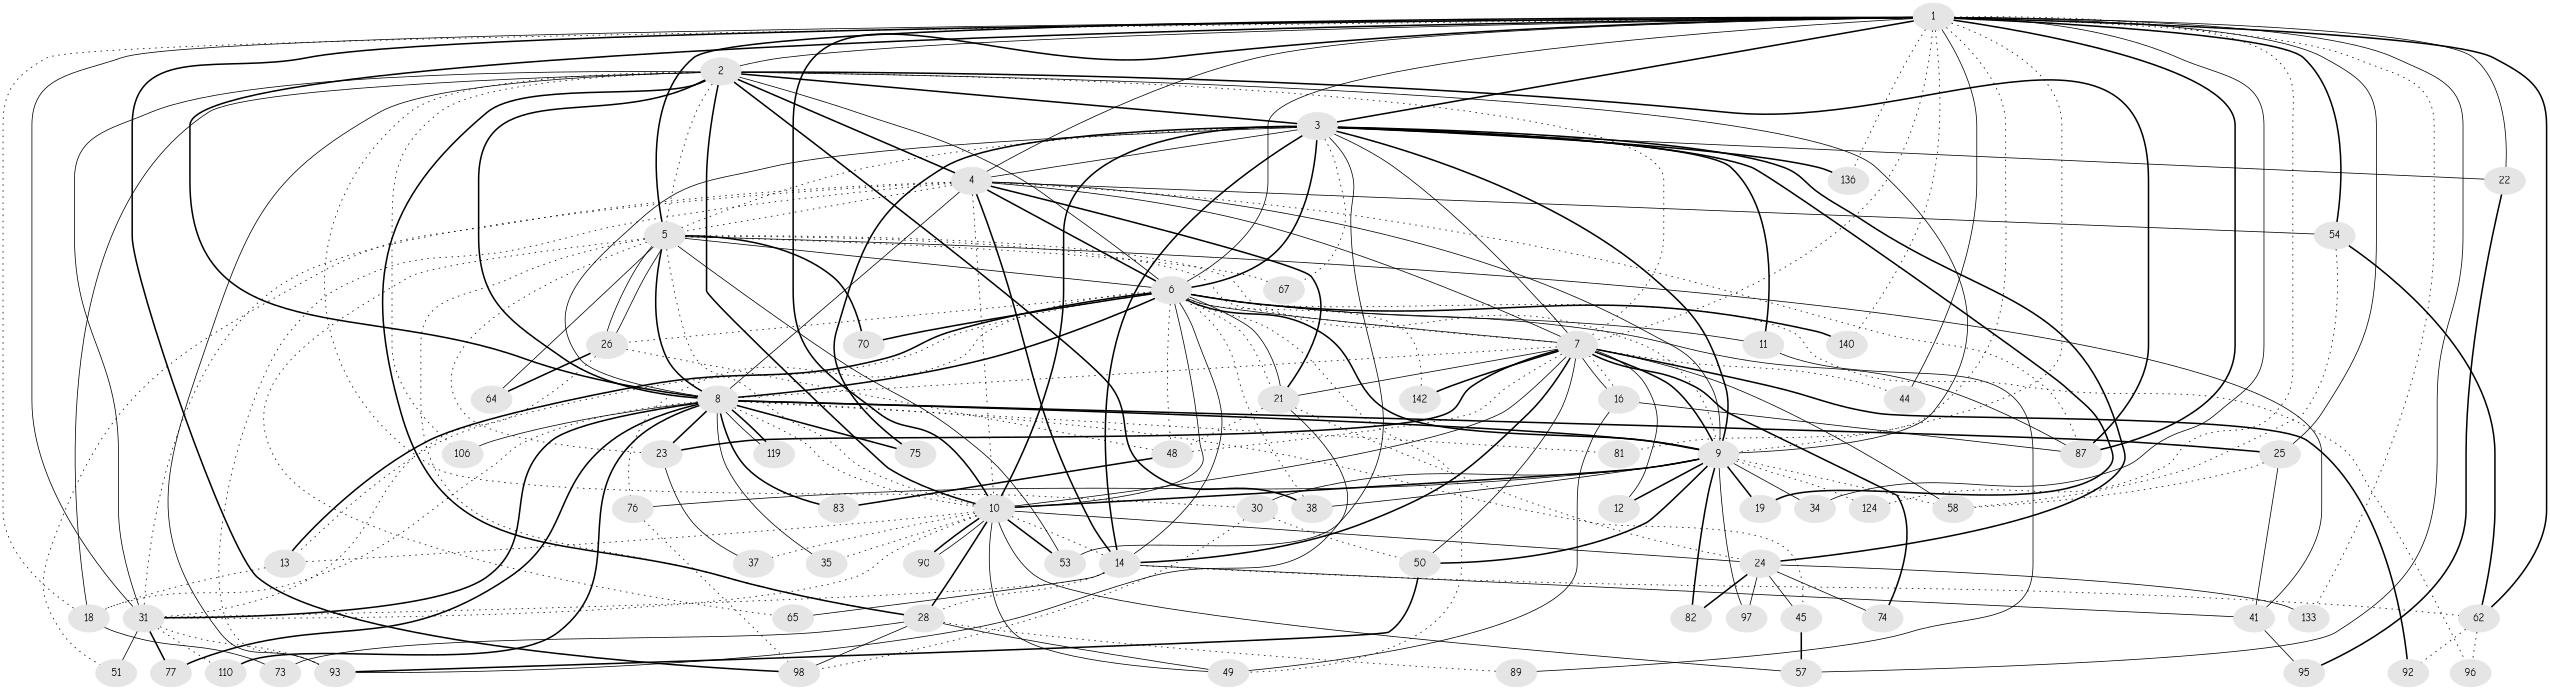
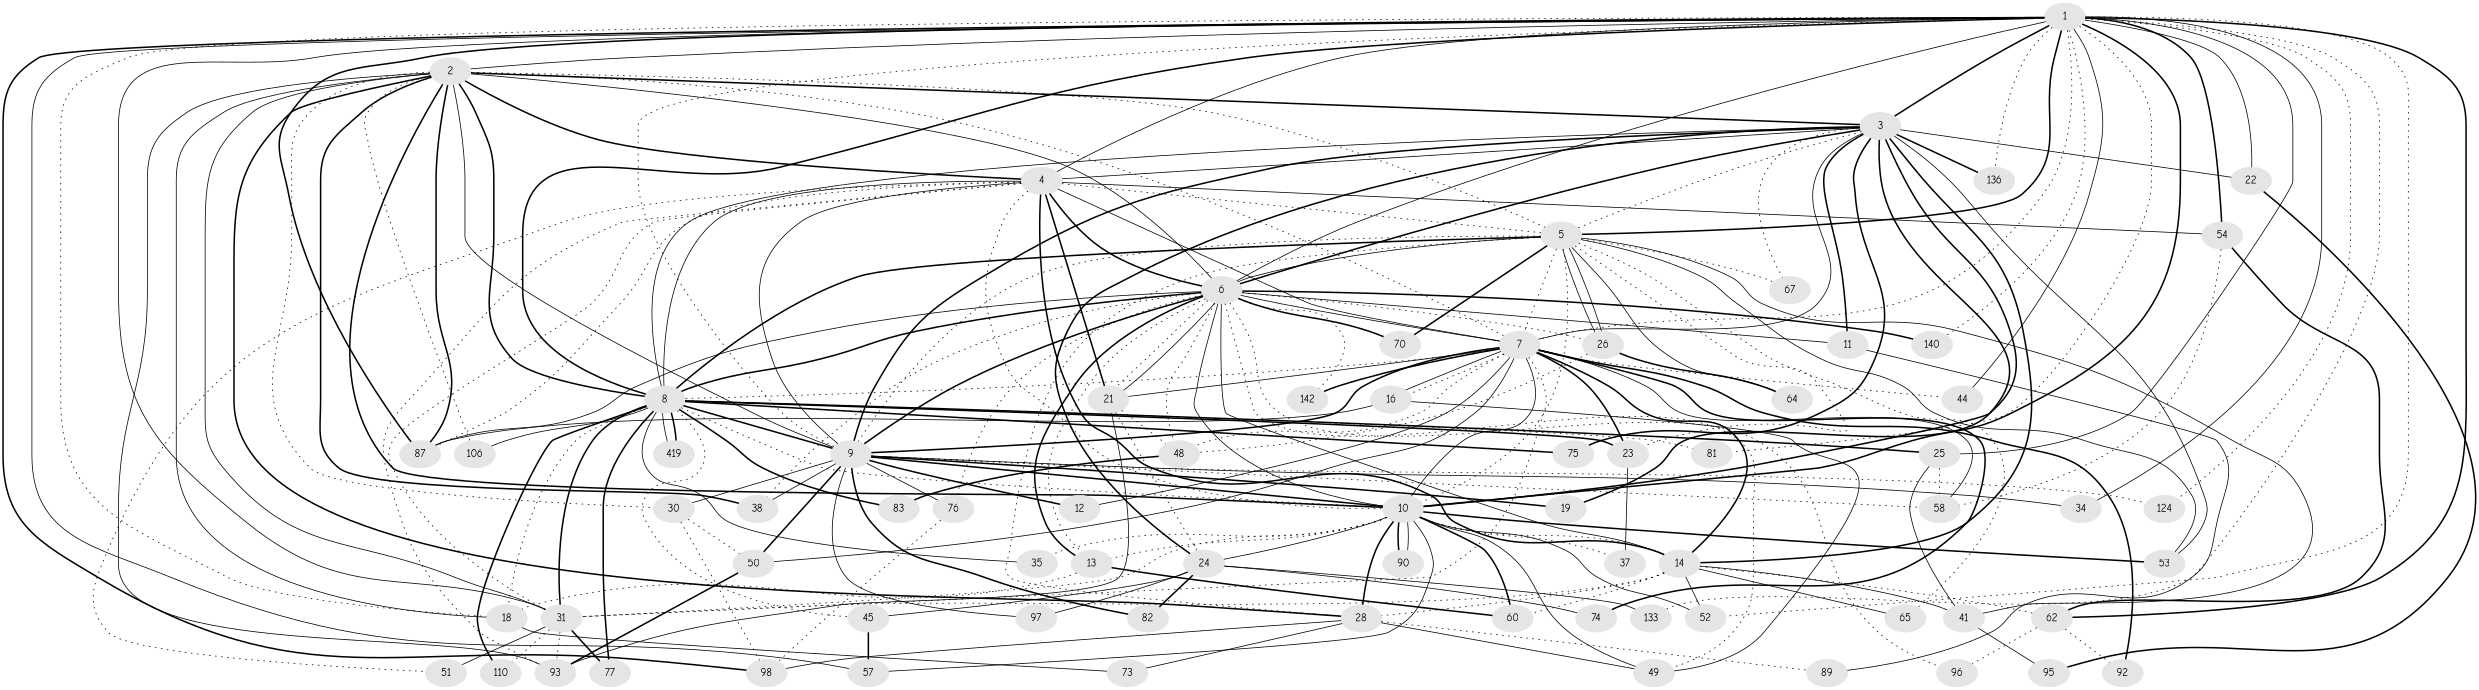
(774, 454) -> (674, 454)
(382, 497) -> (1168, 590)
none -> (1513, 618)
none -> (1706, 618)
